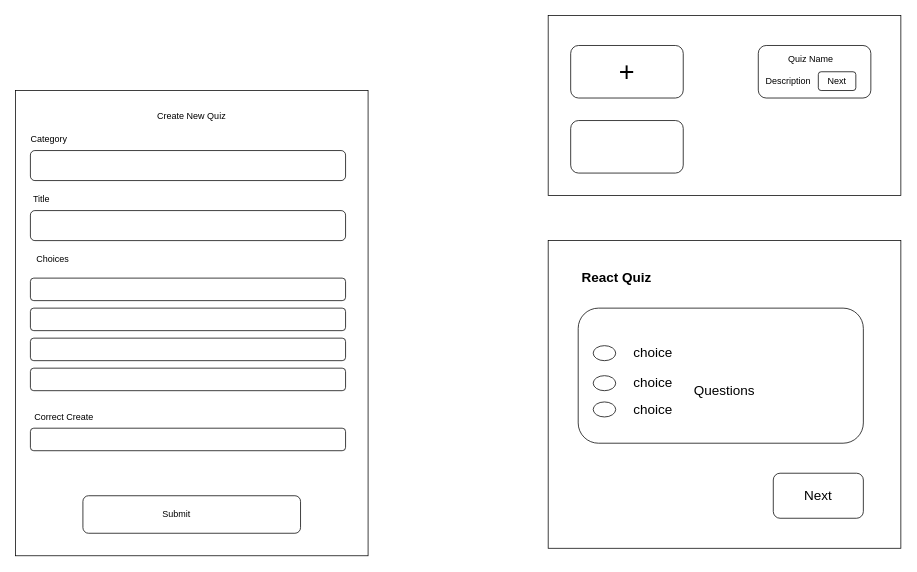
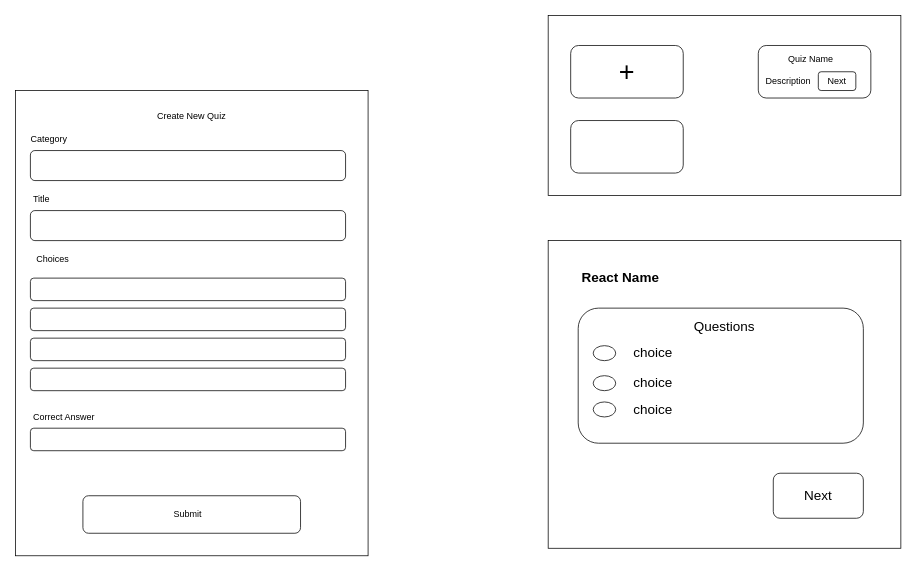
(642, 228) -> (642, 228)
(724, 390) -> (724, 327)
(64, 417) -> (64, 417)
(177, 514) -> (188, 514)
